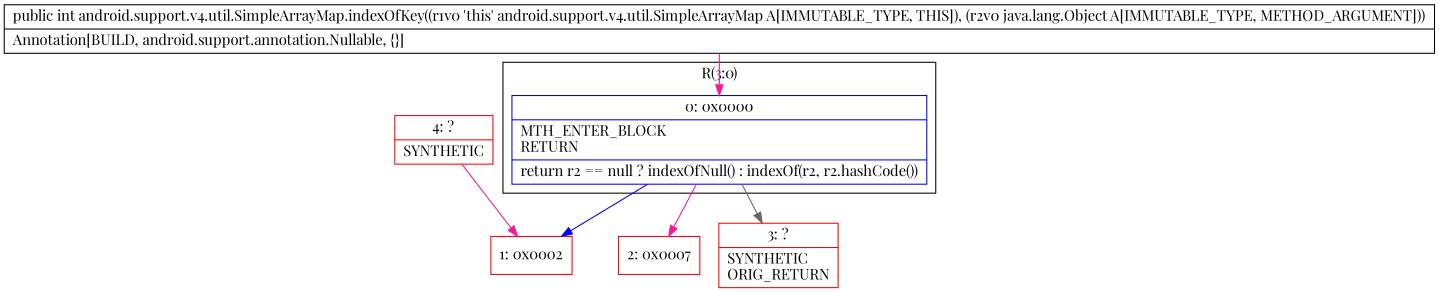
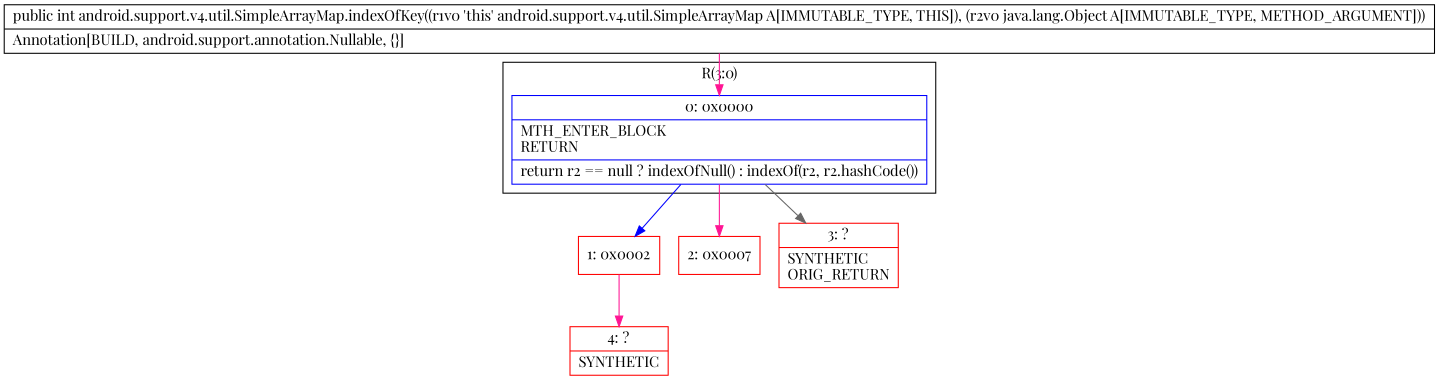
(486, 196) -> (619, 295)
